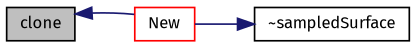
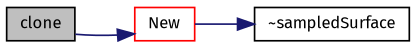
(113, 13) -> (96, 35)
